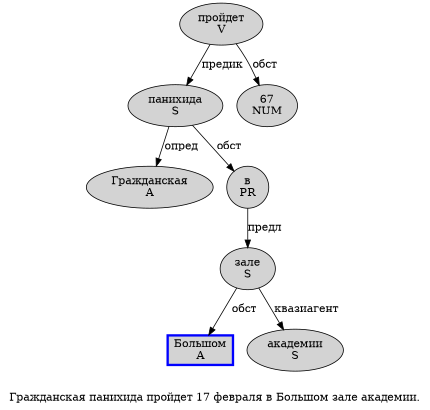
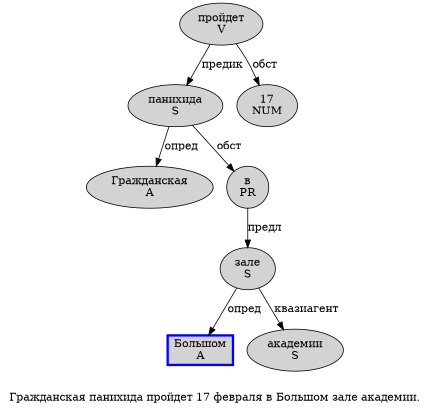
(267, 106) -> (267, 106)
(244, 309) -> (244, 309)
